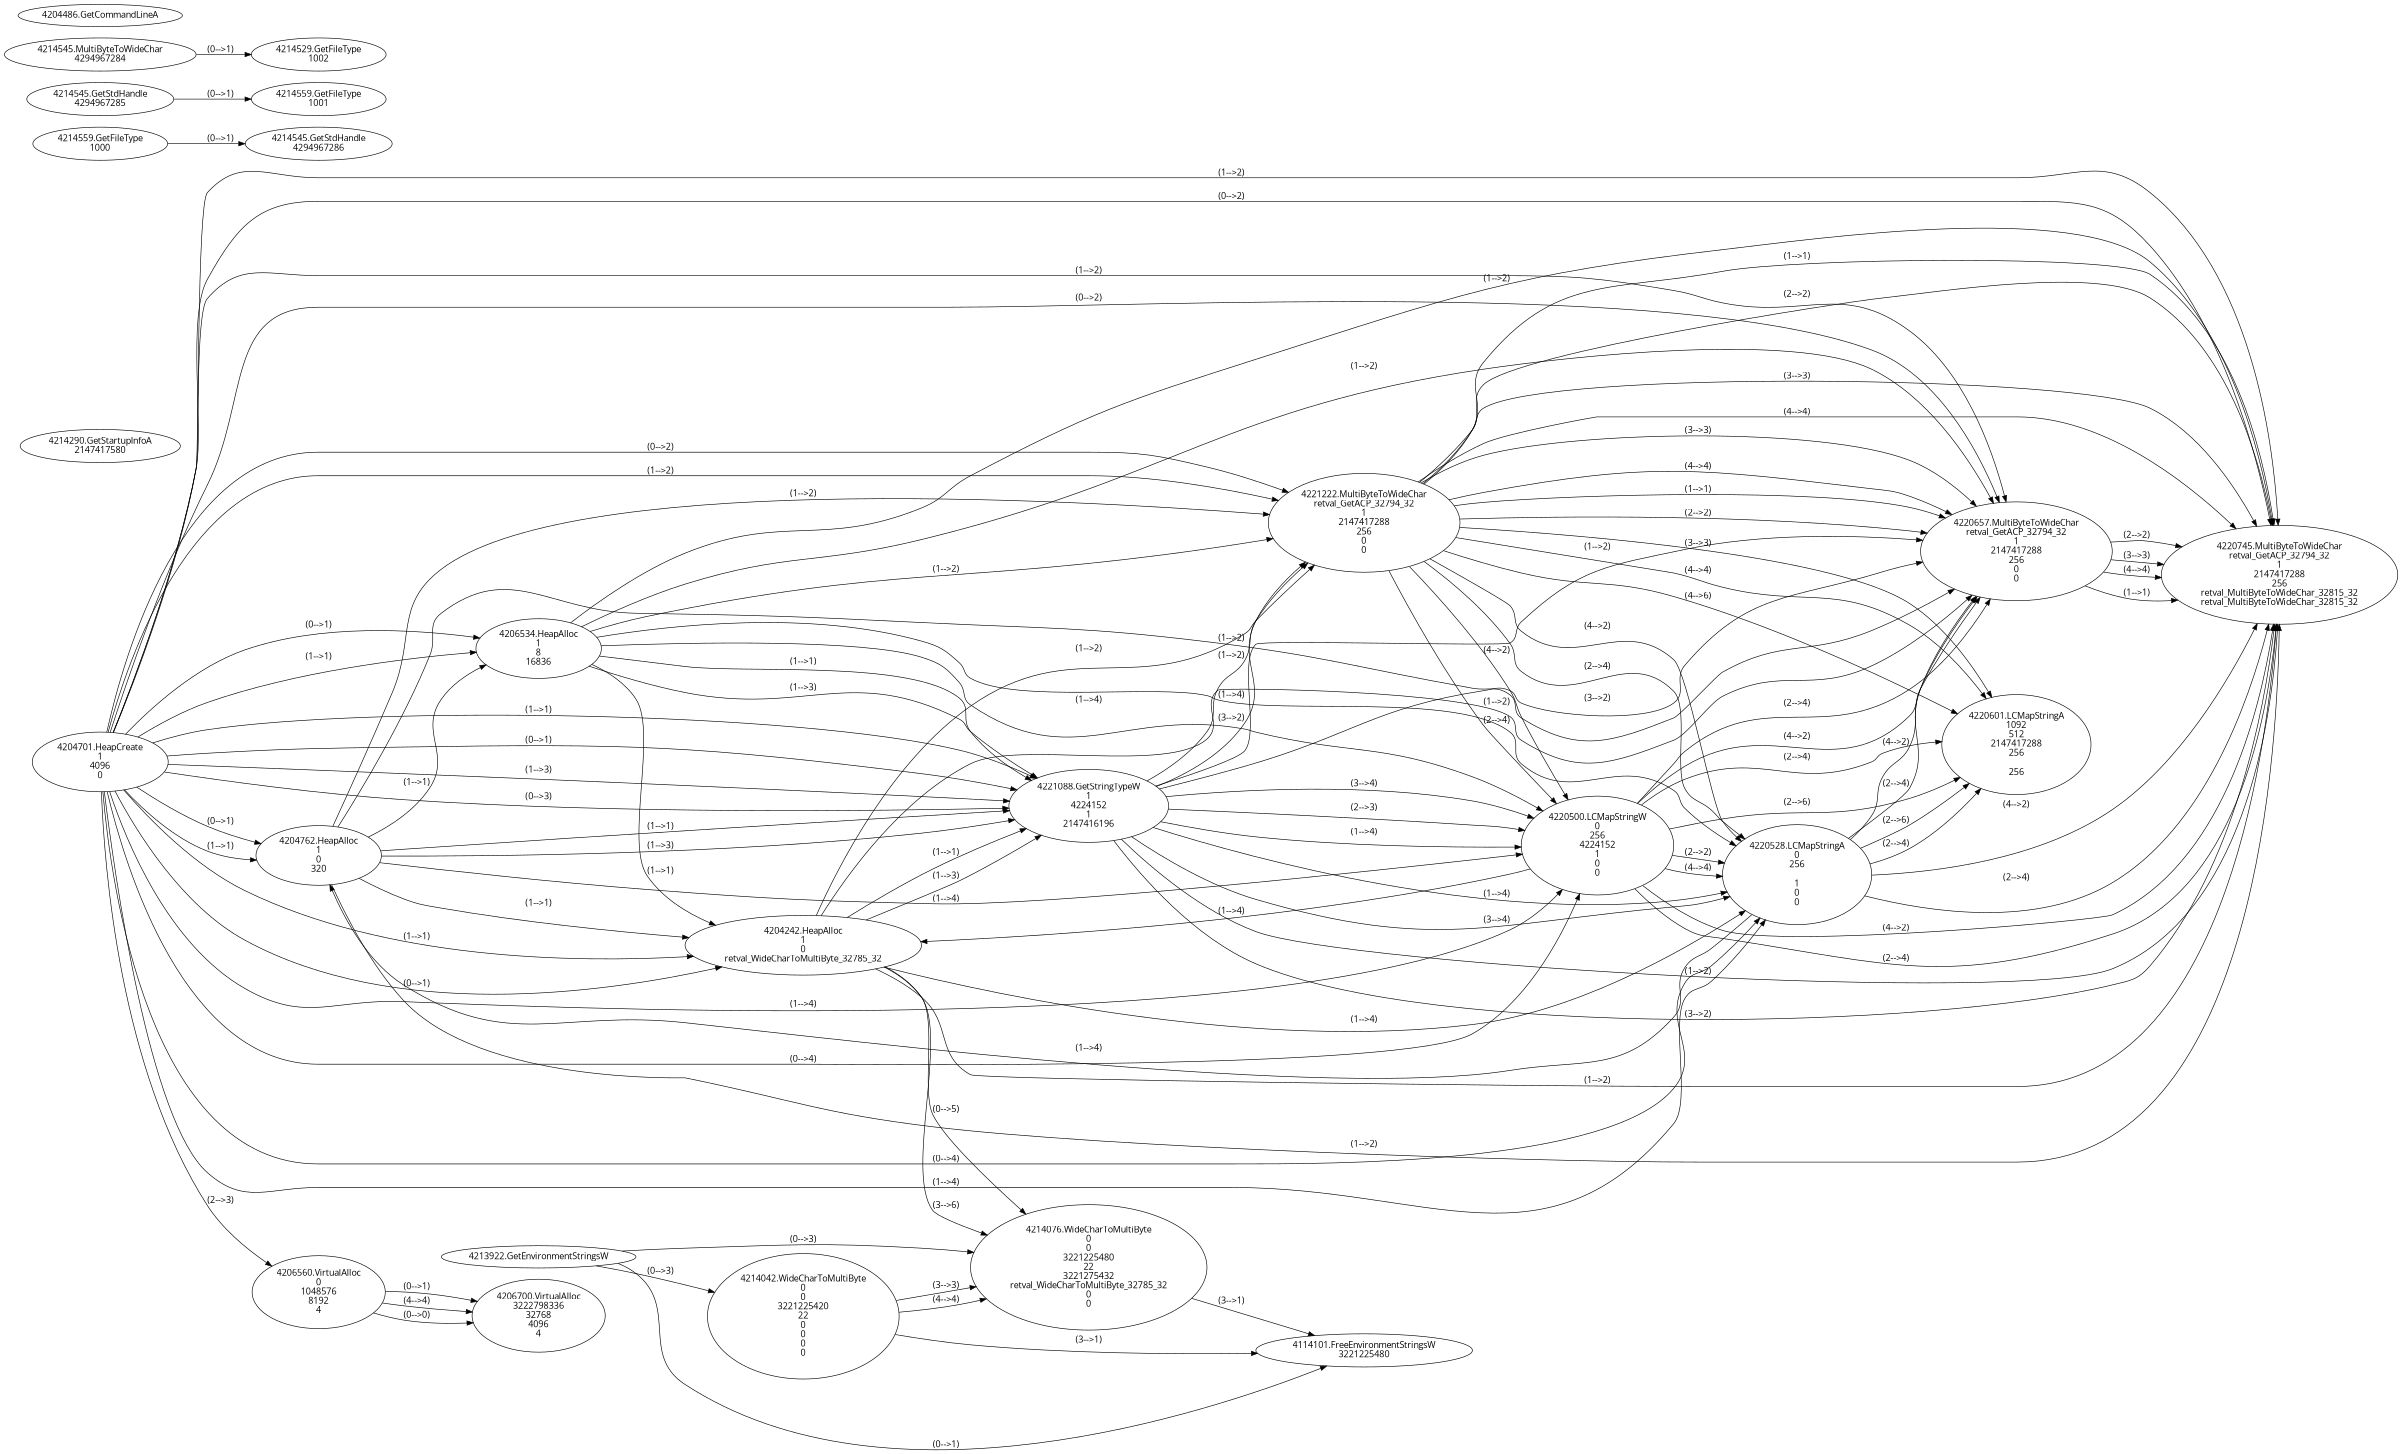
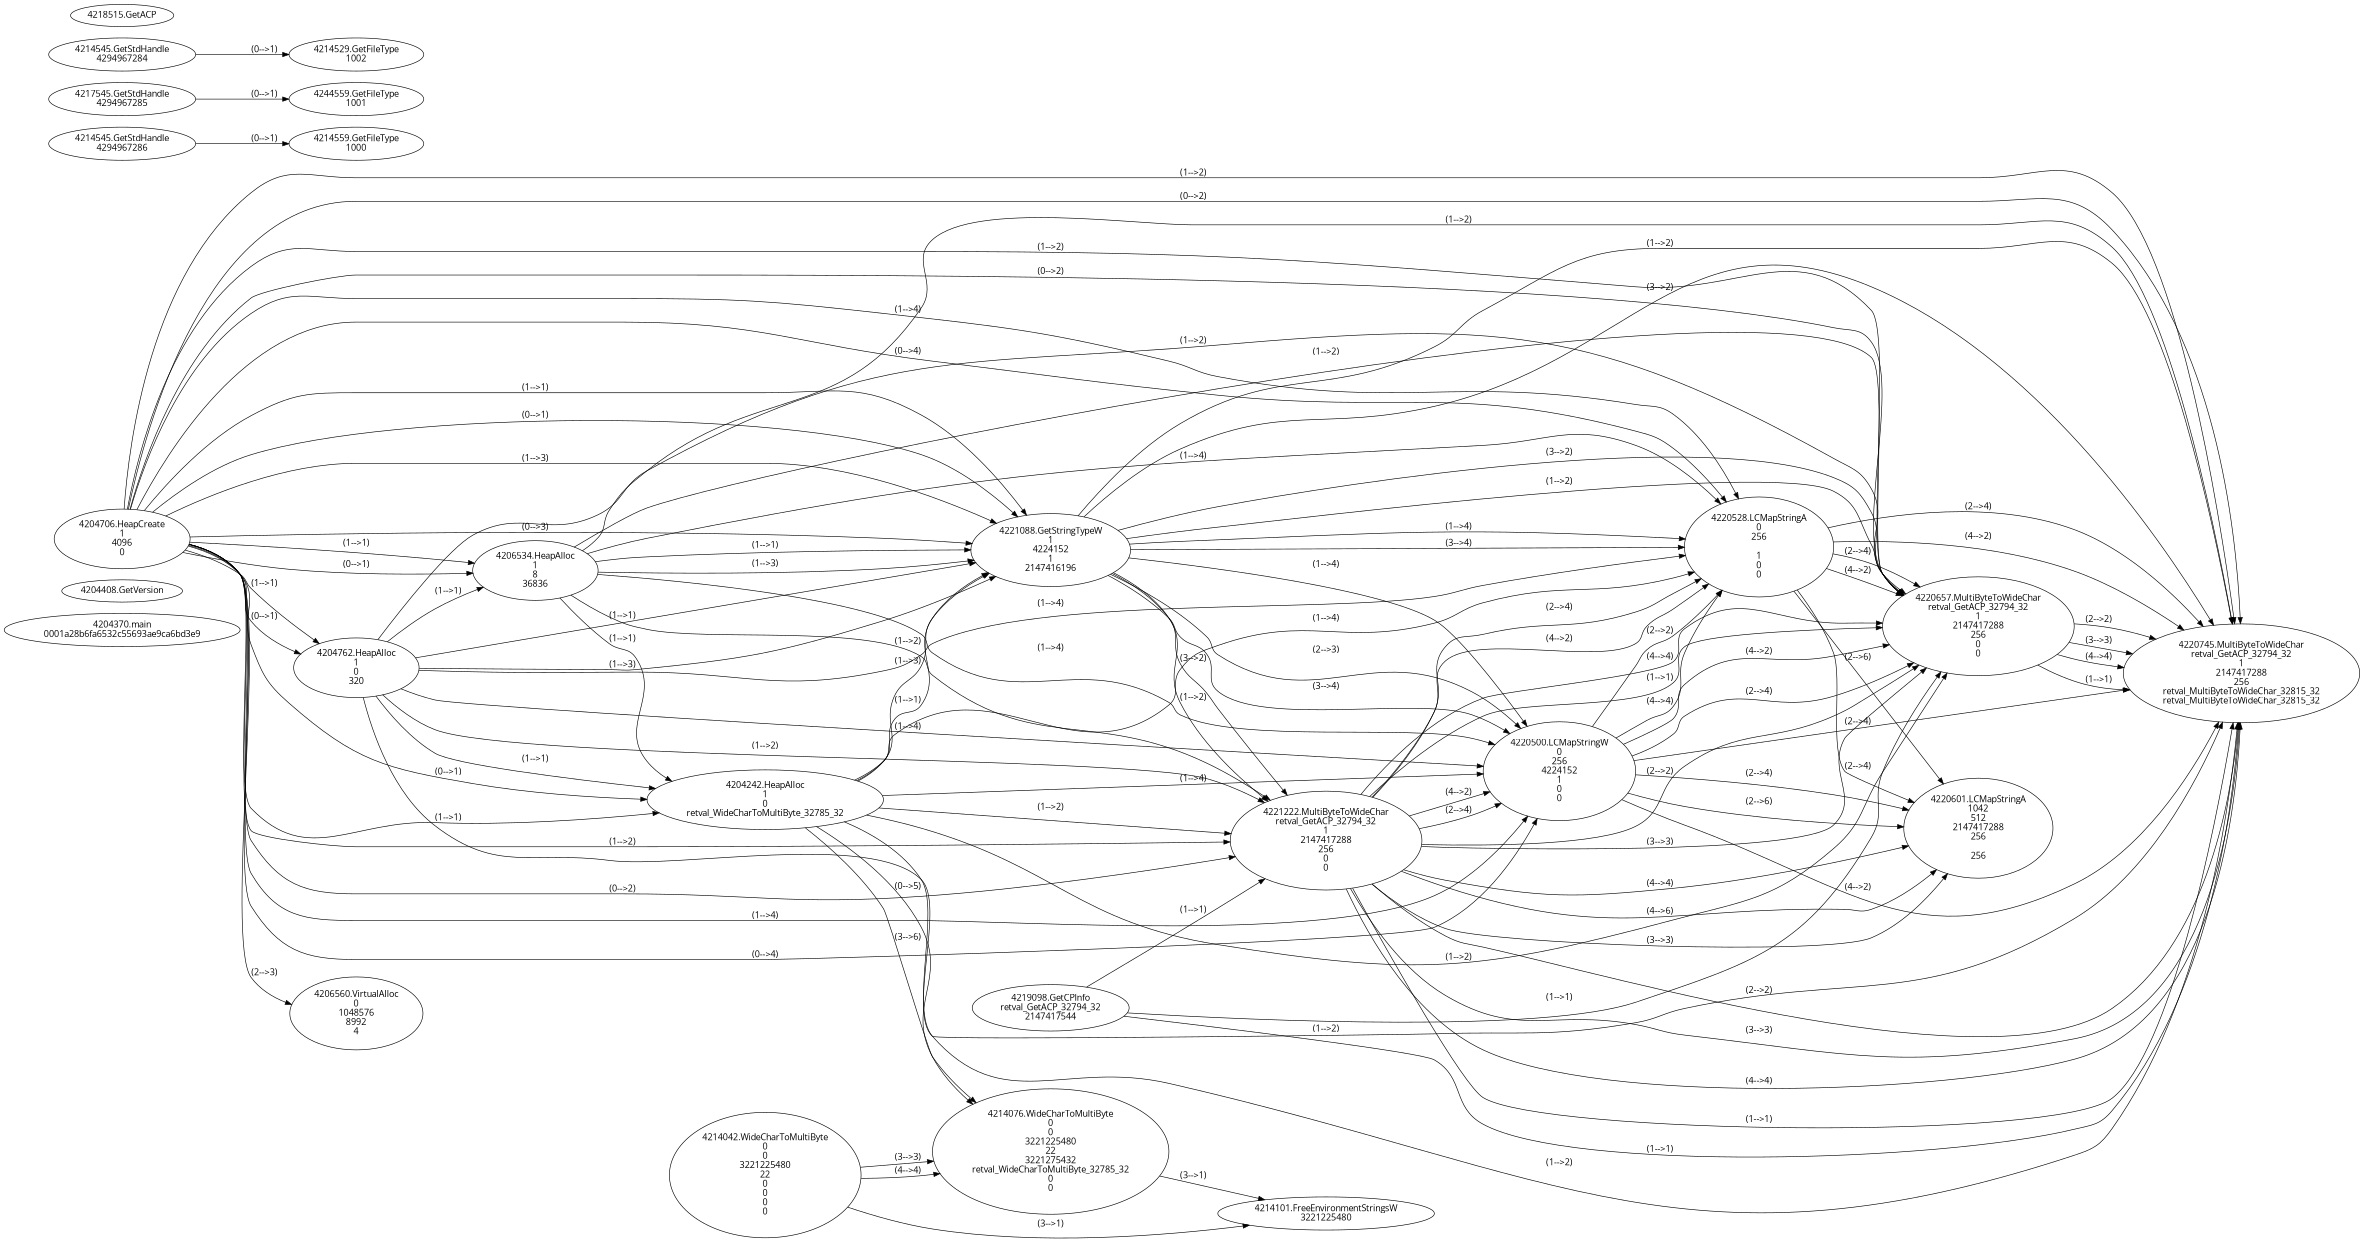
(100, 15) -> none
none -> (122, 15)
(100, 55) -> (122, 55)
(100, 99) -> (122, 99)
(319, 99) -> (356, 99)
(203, 144) -> (239, 144)
(100, 446) -> none
none -> (122, 591)
none -> (122, 630)
(539, 649) -> (535, 571)
(2016, 745) -> (1978, 828)
(100, 762) -> (122, 539)
(1245, 916) -> (1180, 785)
none -> (1051, 1008)
(1012, 1057) -> (1045, 618)
(539, 1257) -> none
(319, 1292) -> (356, 1013)
(539, 1316) -> none
(803, 1316) -> (765, 1175)
(1364, 1350) -> (1326, 1213)
